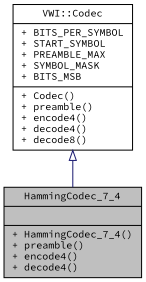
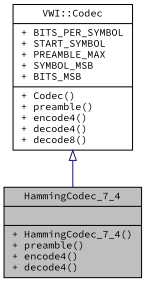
(61, 66) -> (58, 66)
